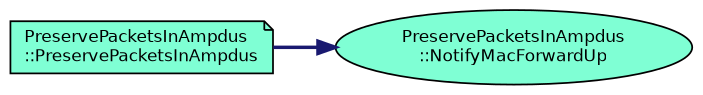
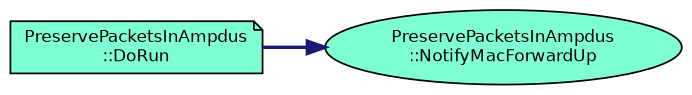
(142, 47) -> (137, 47)
